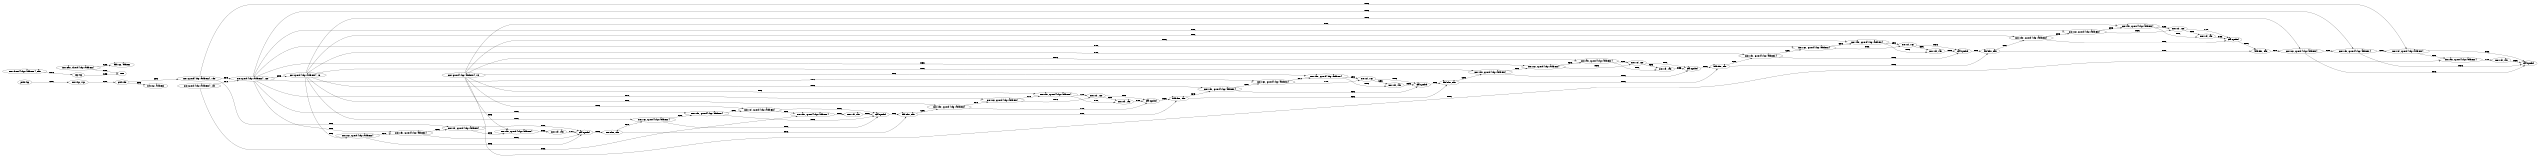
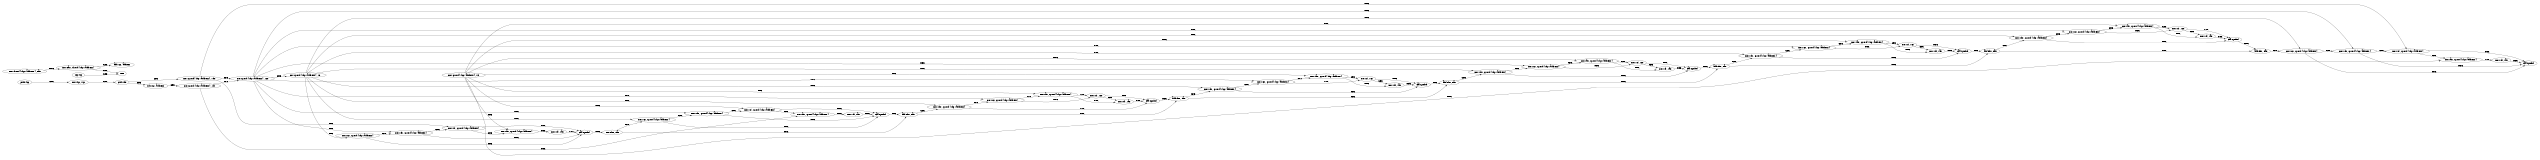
(57, 74) -> (51, 70)
none -> (172, 86)
